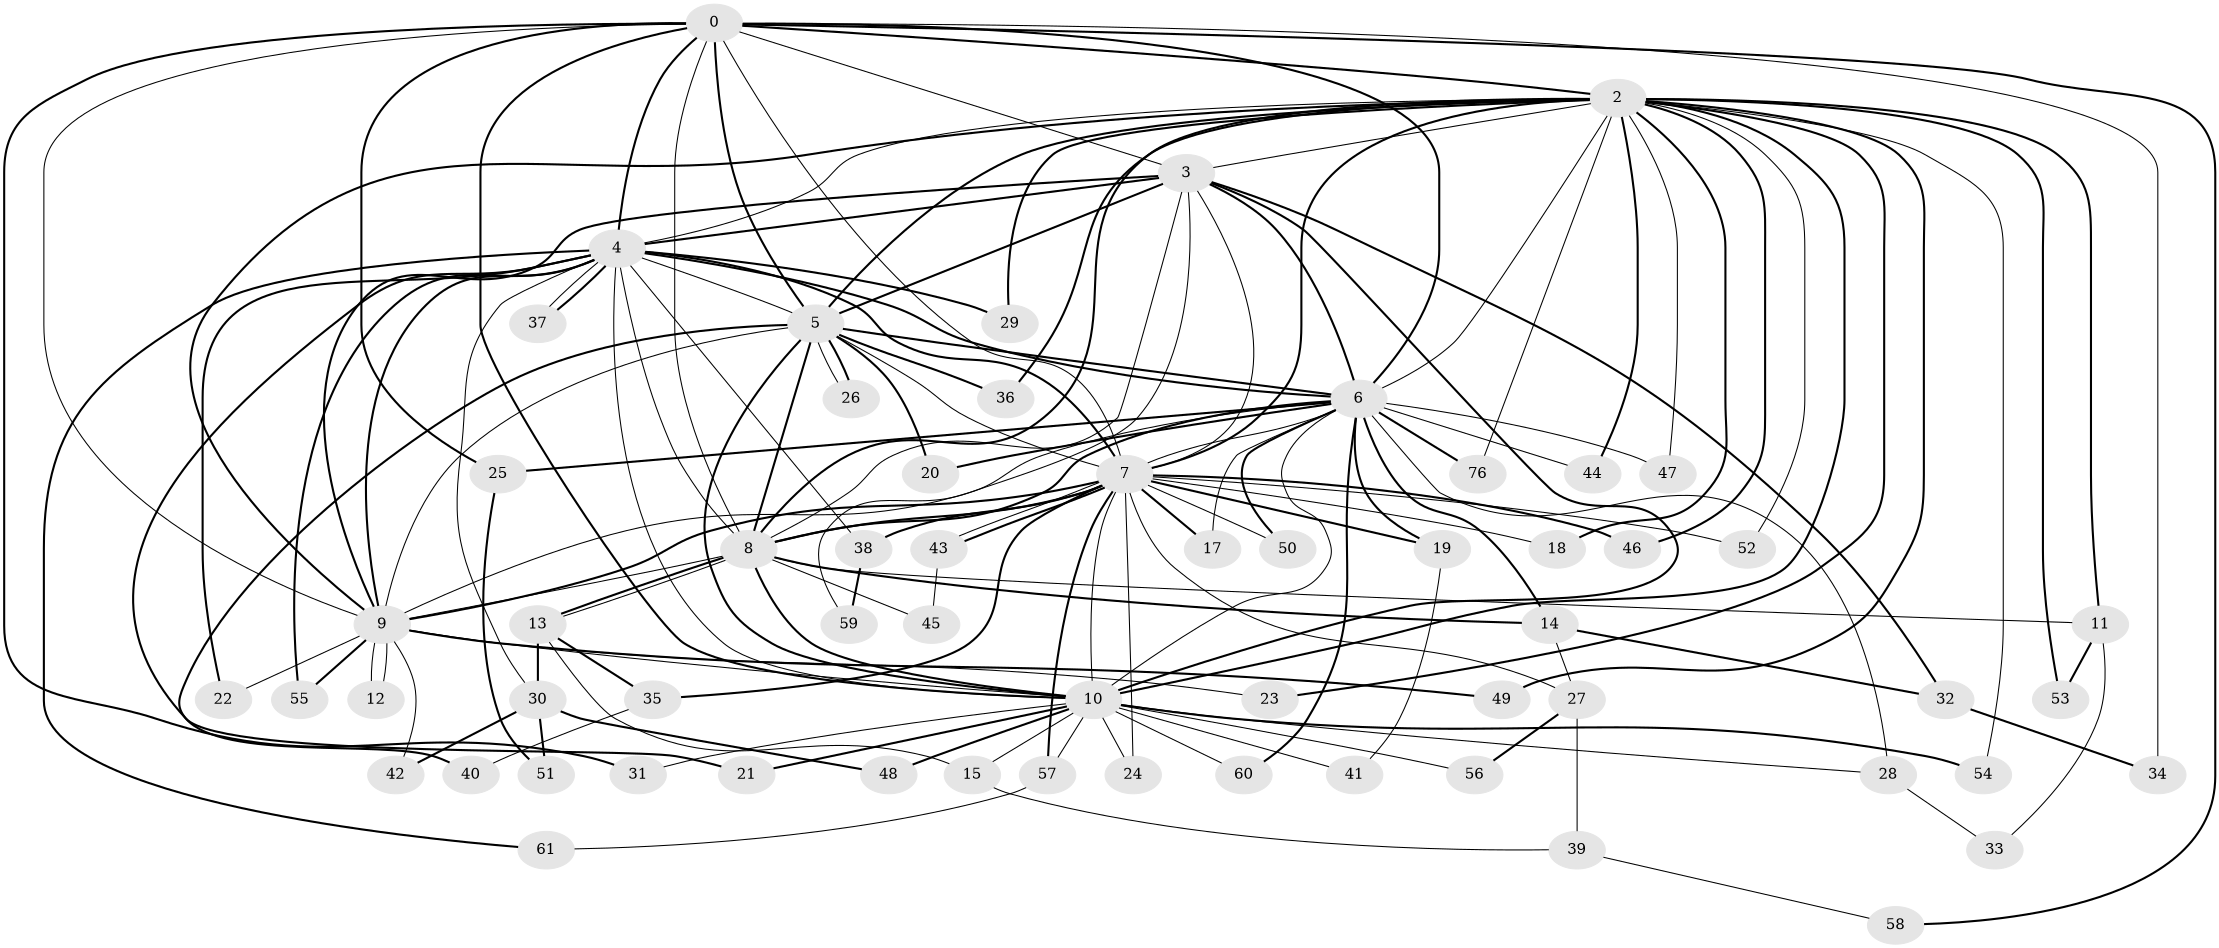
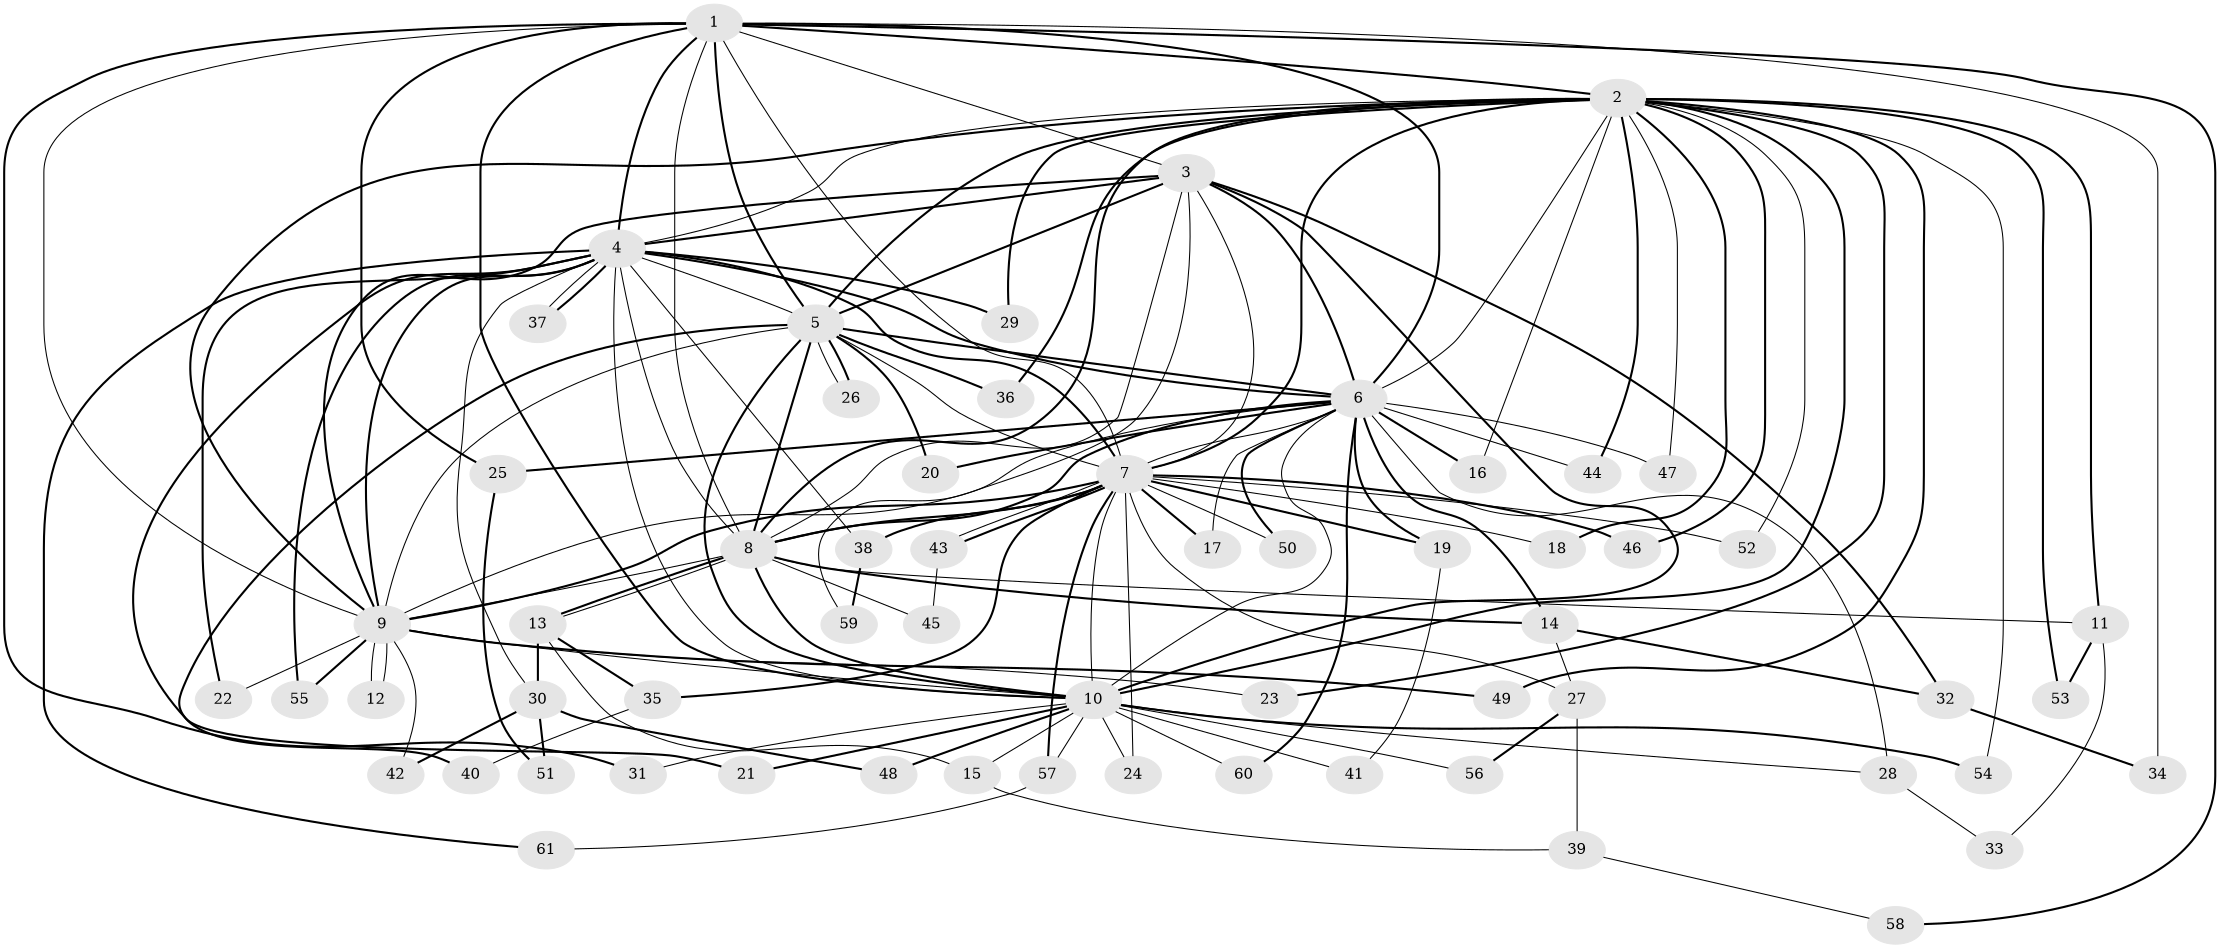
(714, 23) -> (714, 23)
(1430, 130) -> none
(1478, 474) -> (1478, 474)
